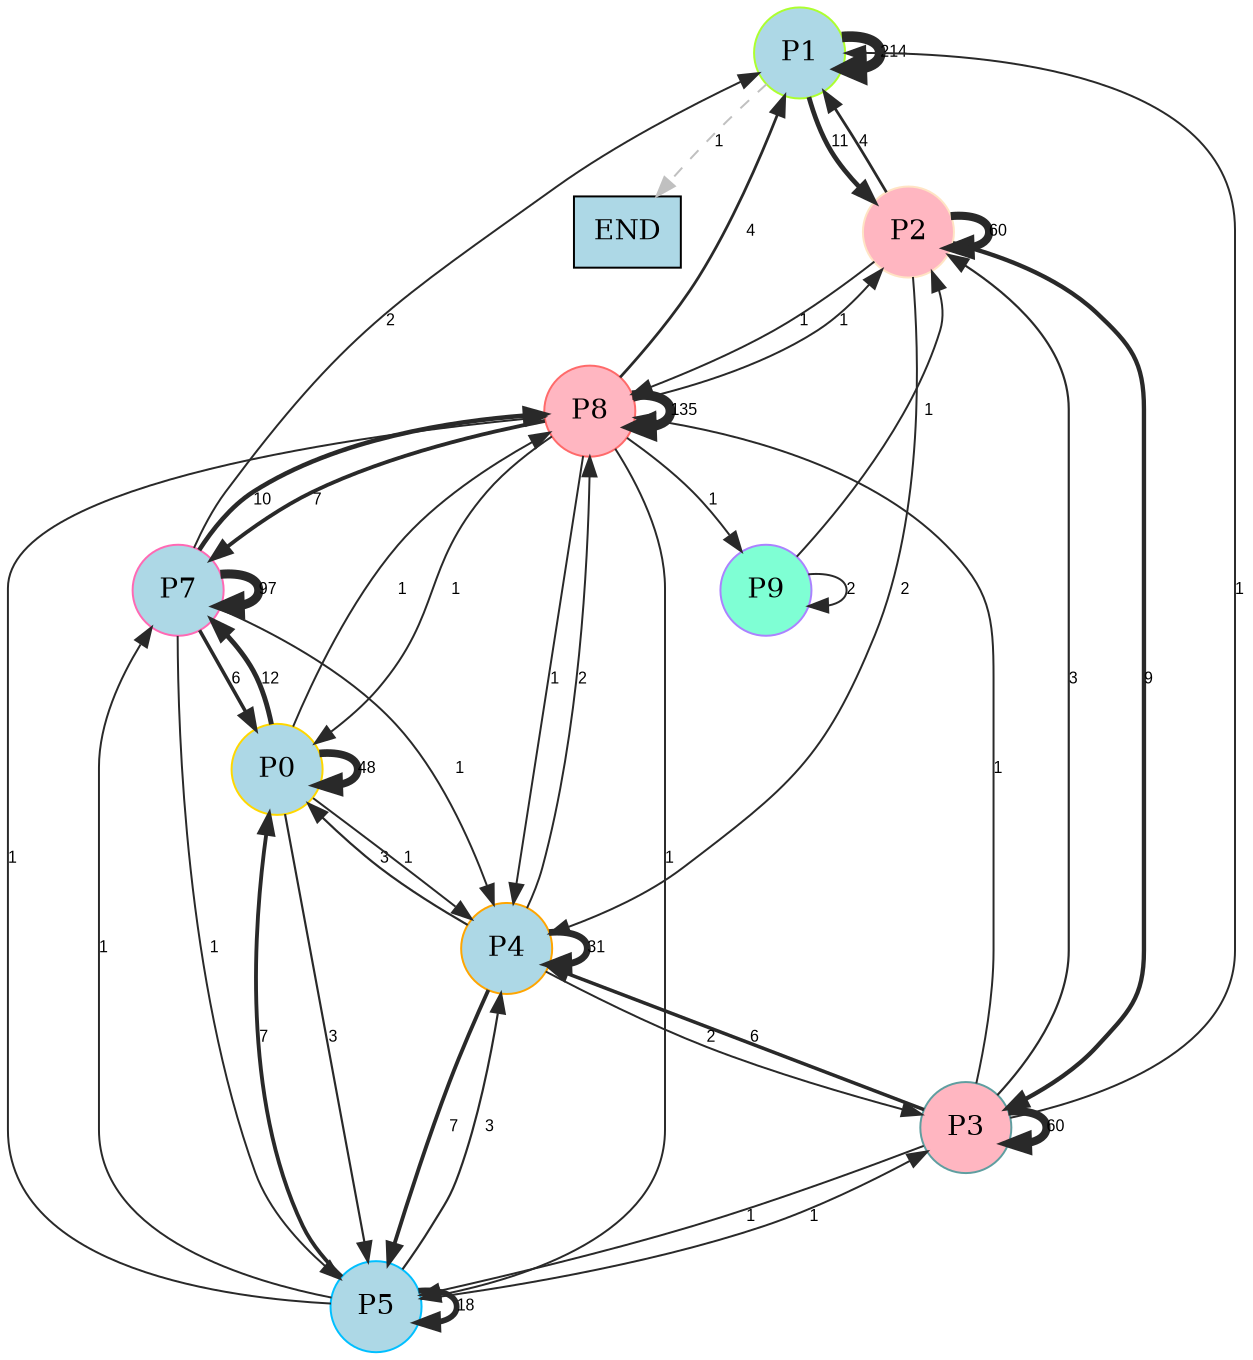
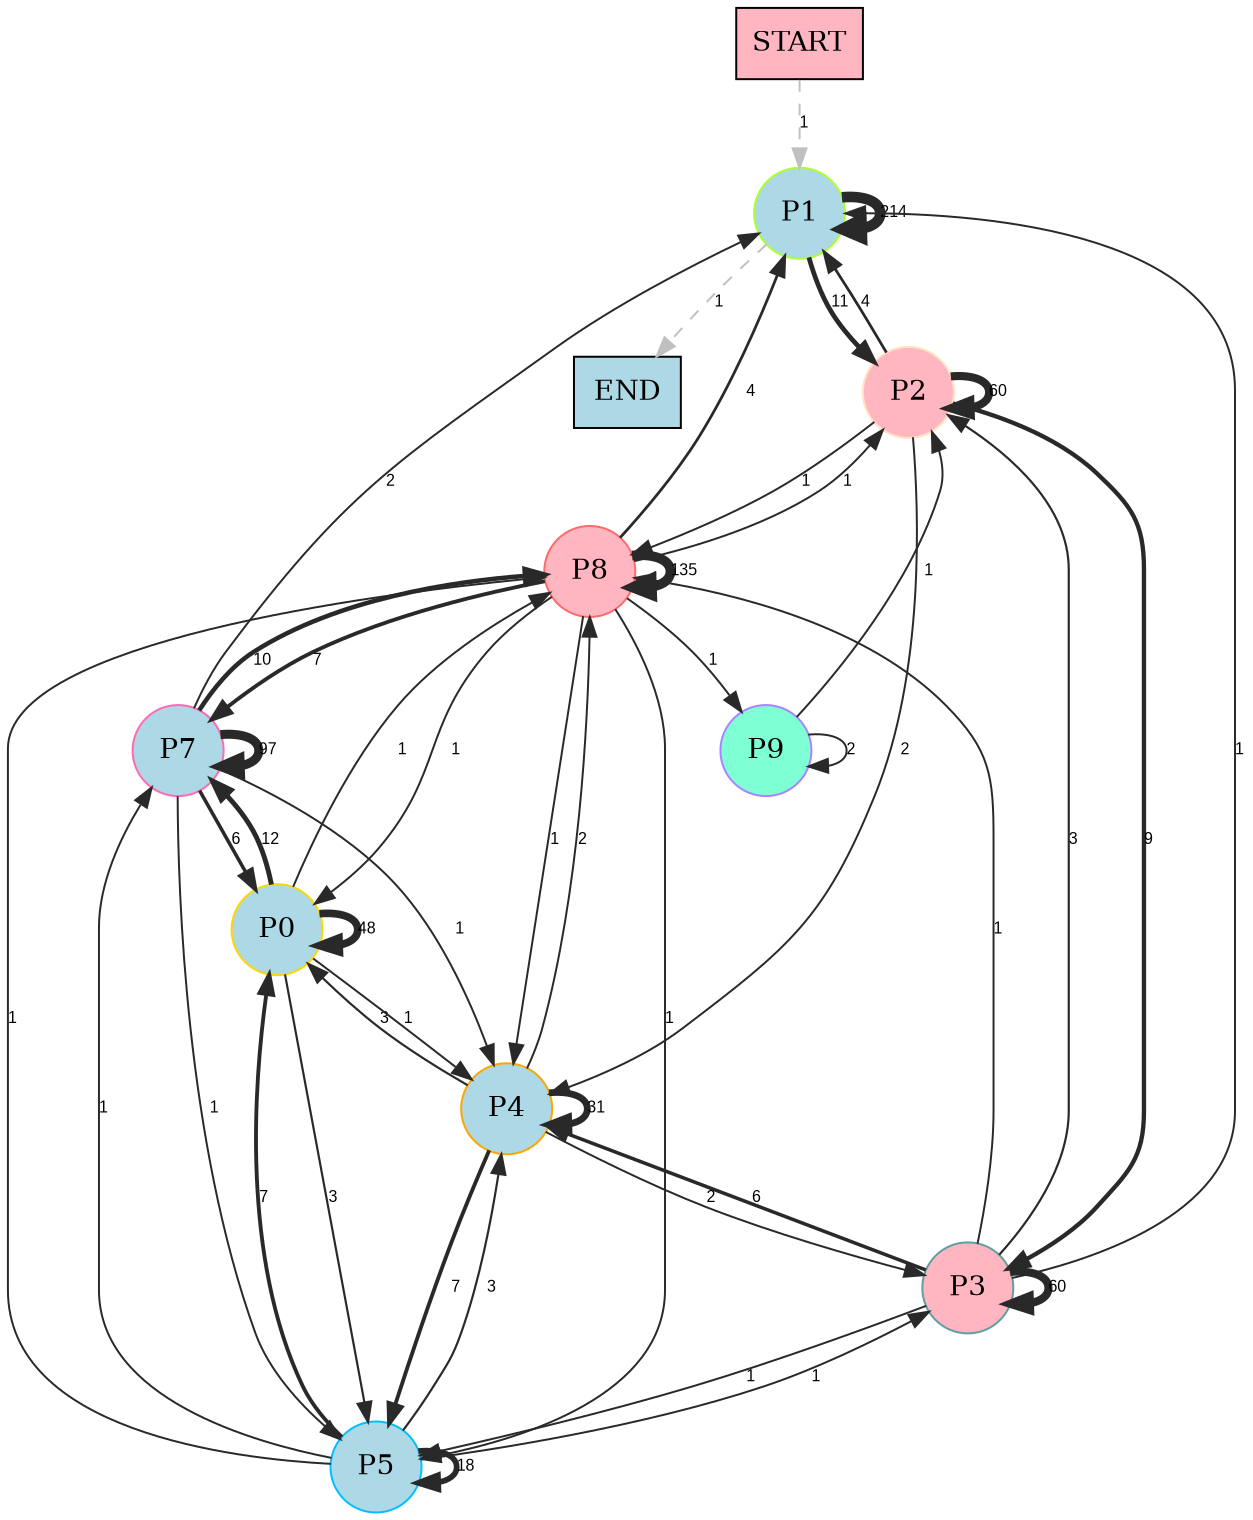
none -> (800, 44)
